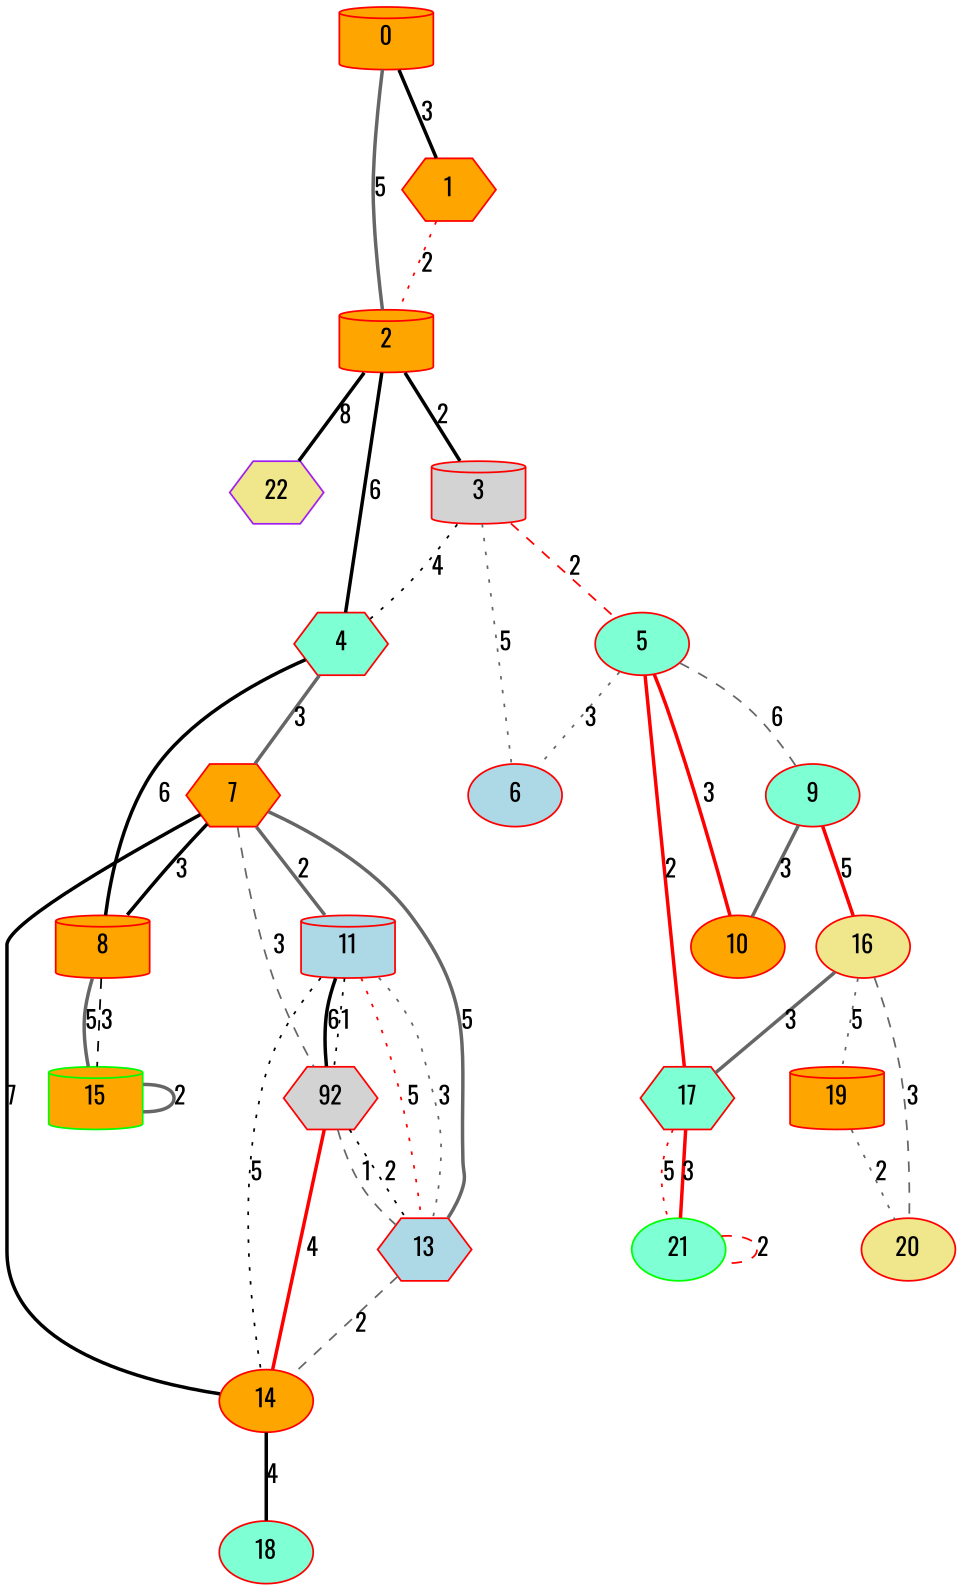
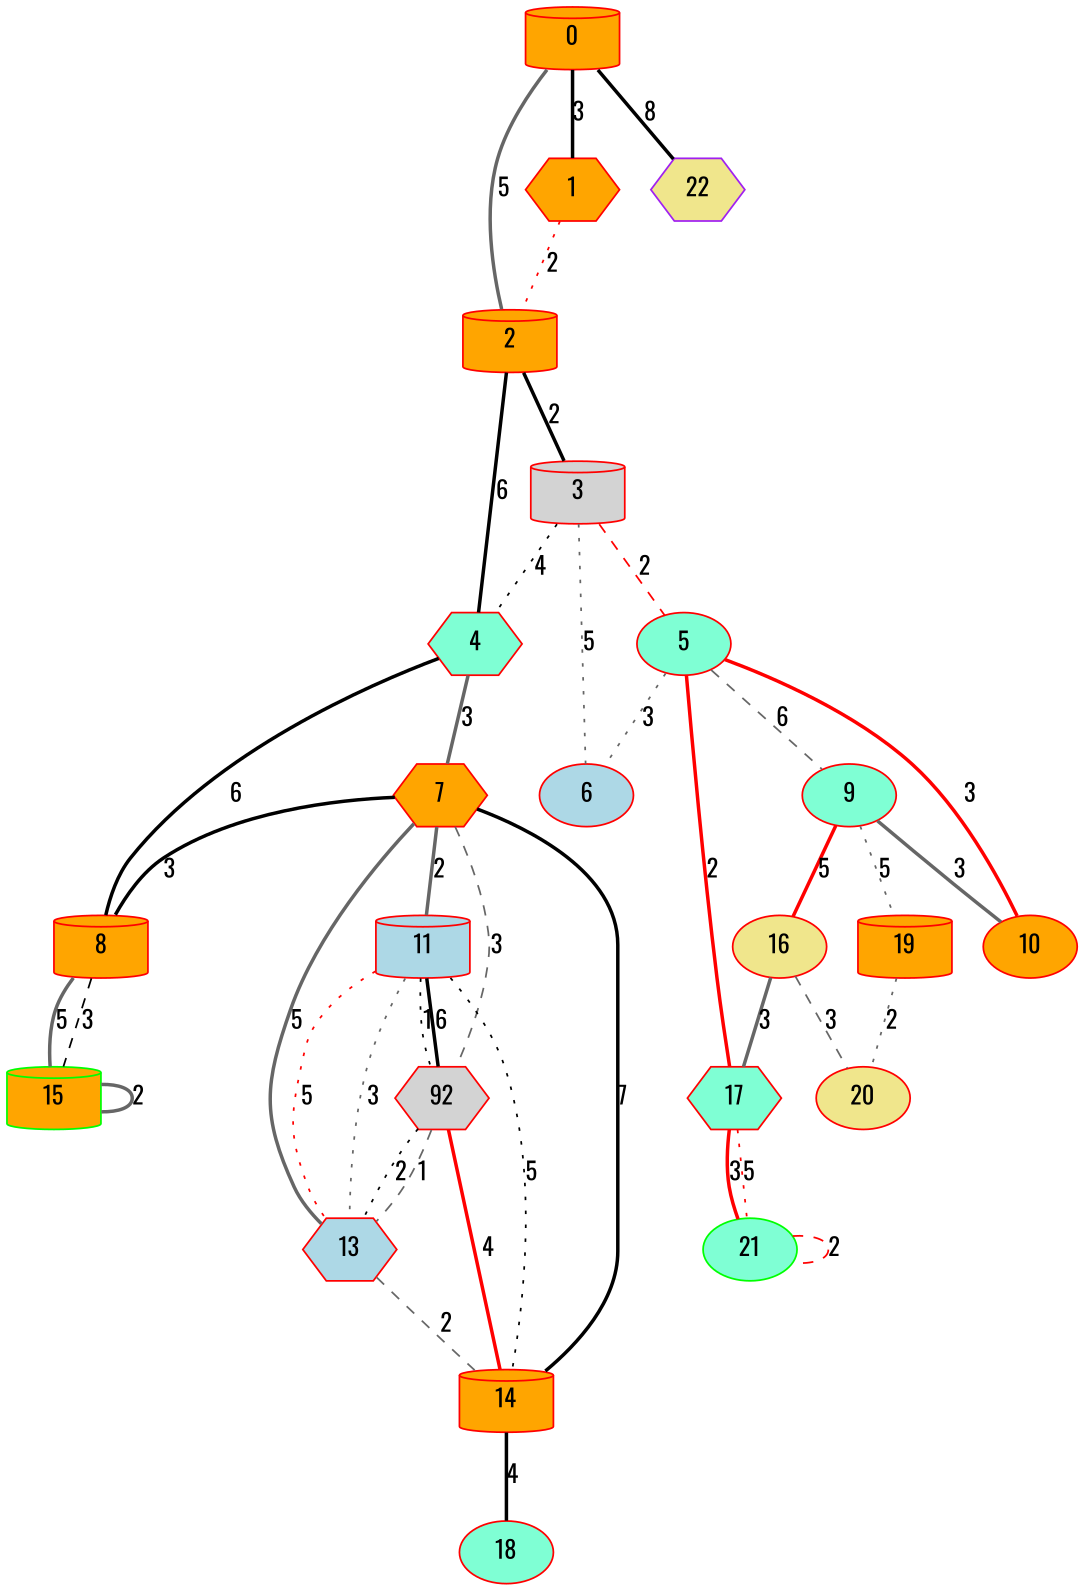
(332, 417) -> (636, 115)
(850, 1022) -> (877, 871)
(266, 1401) -> (506, 1401)
